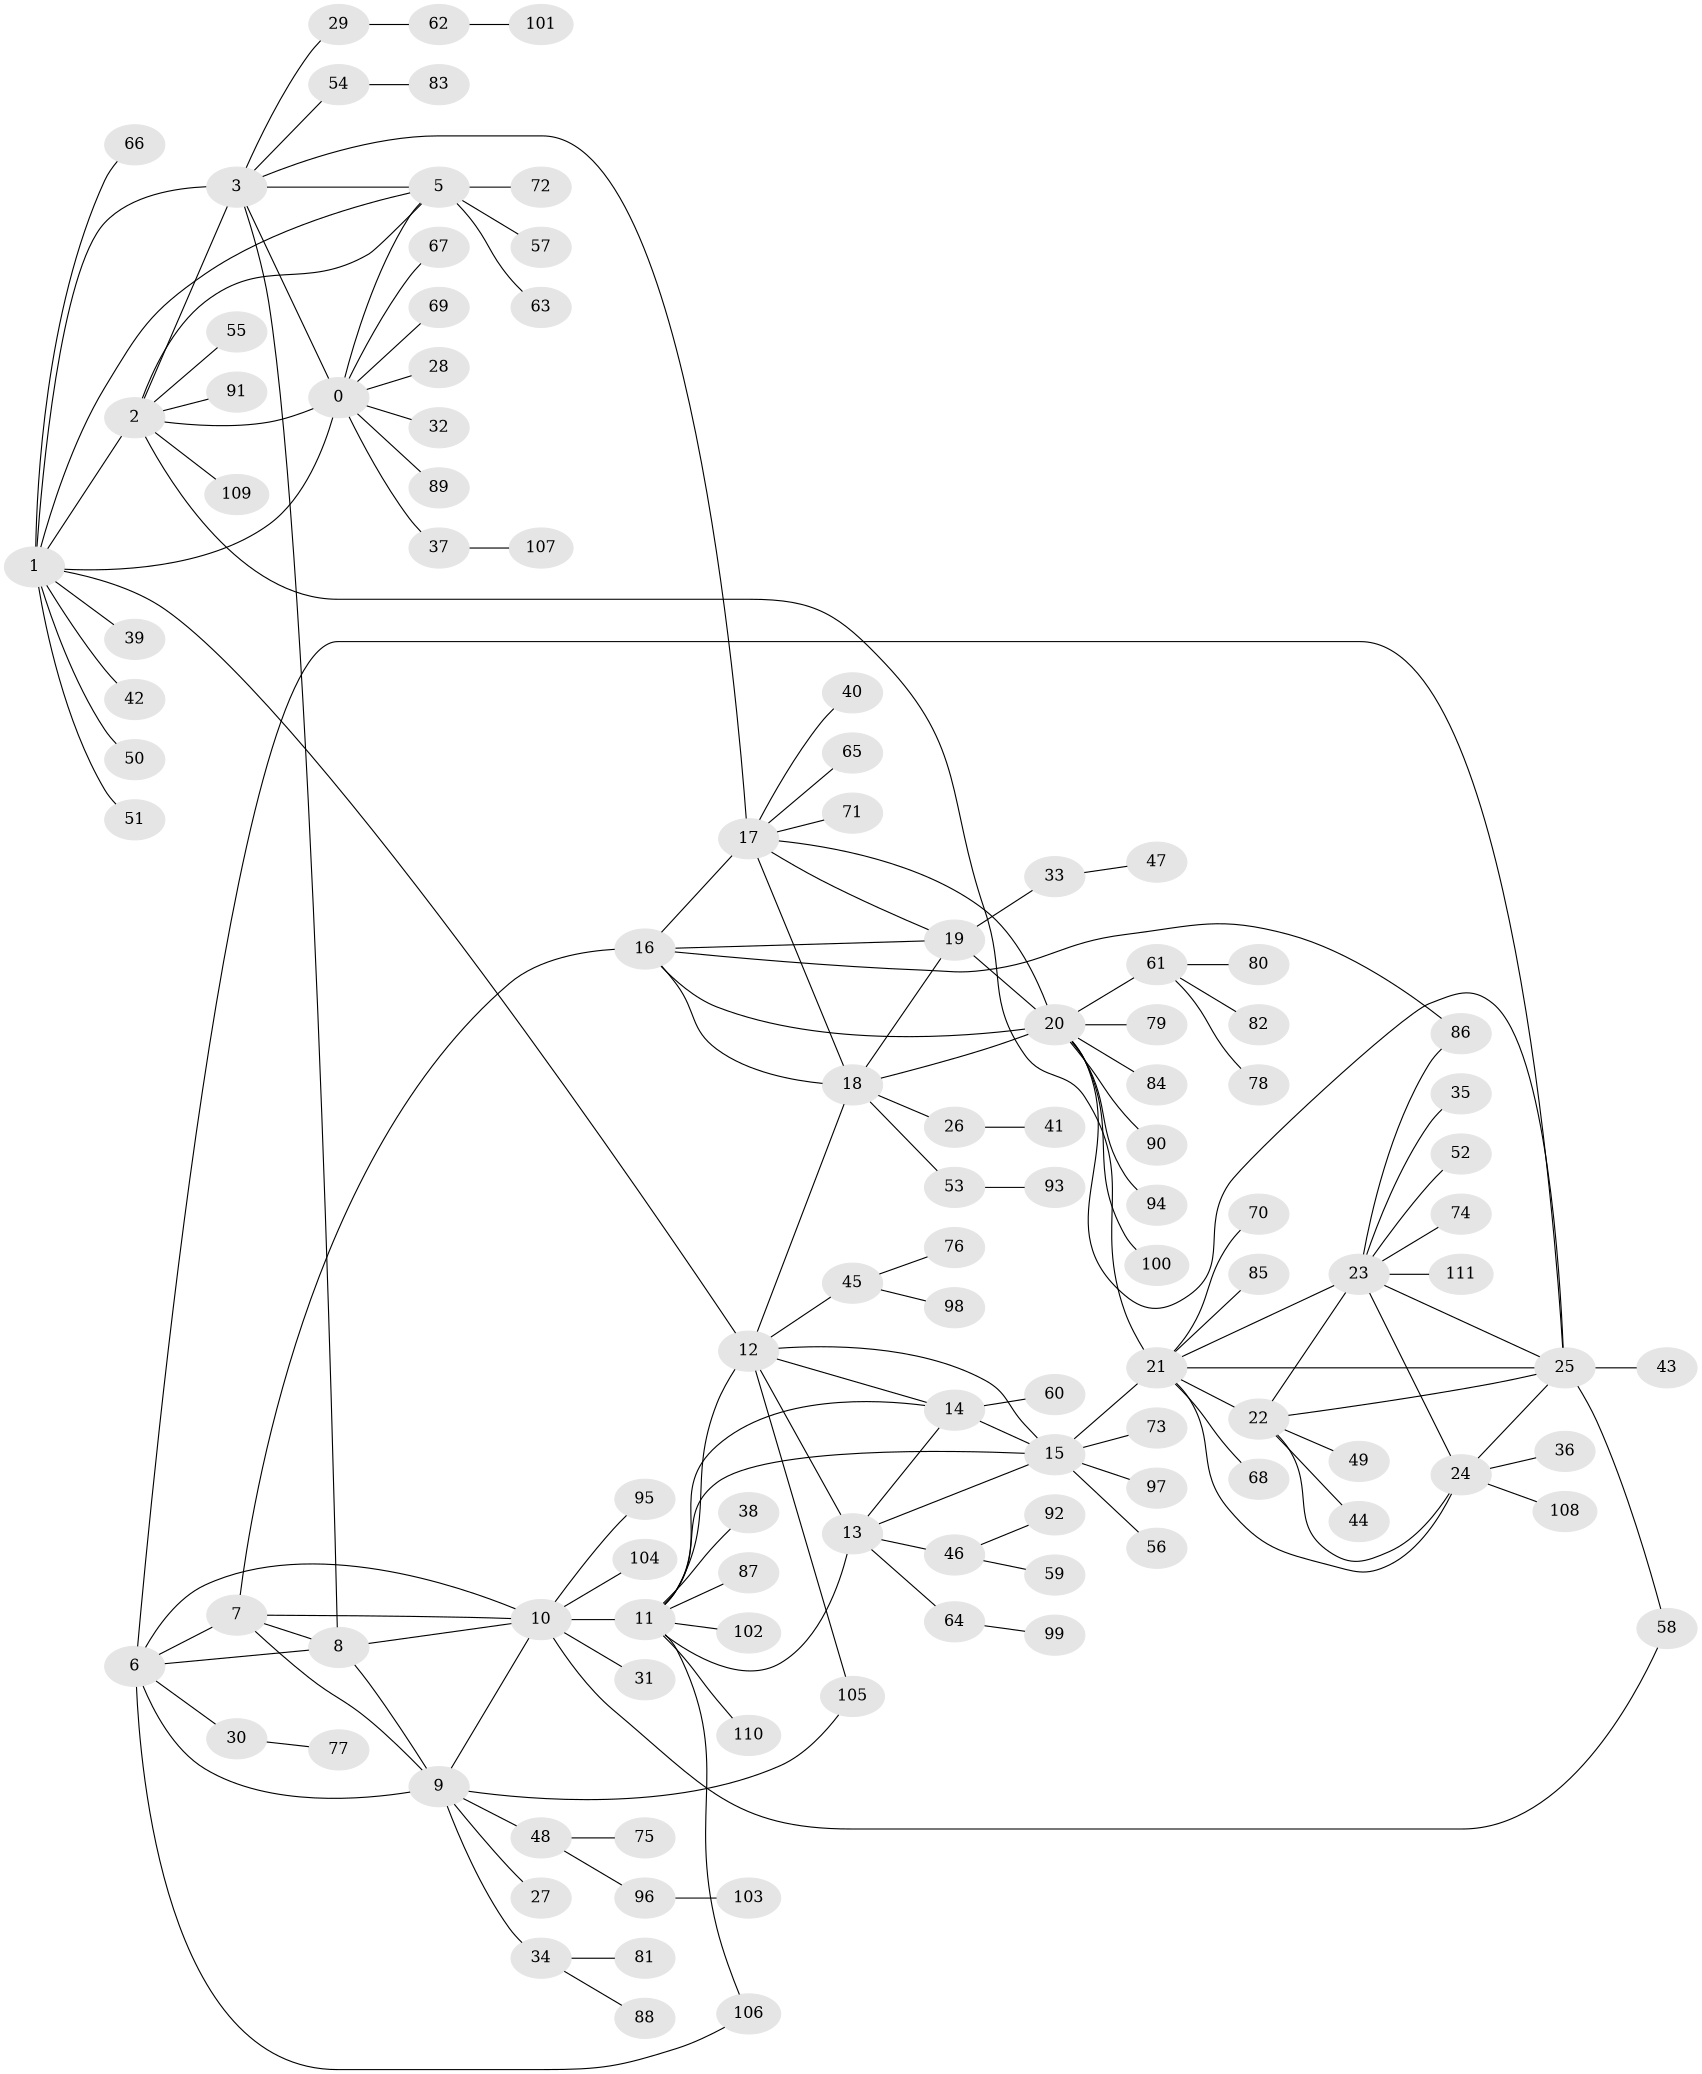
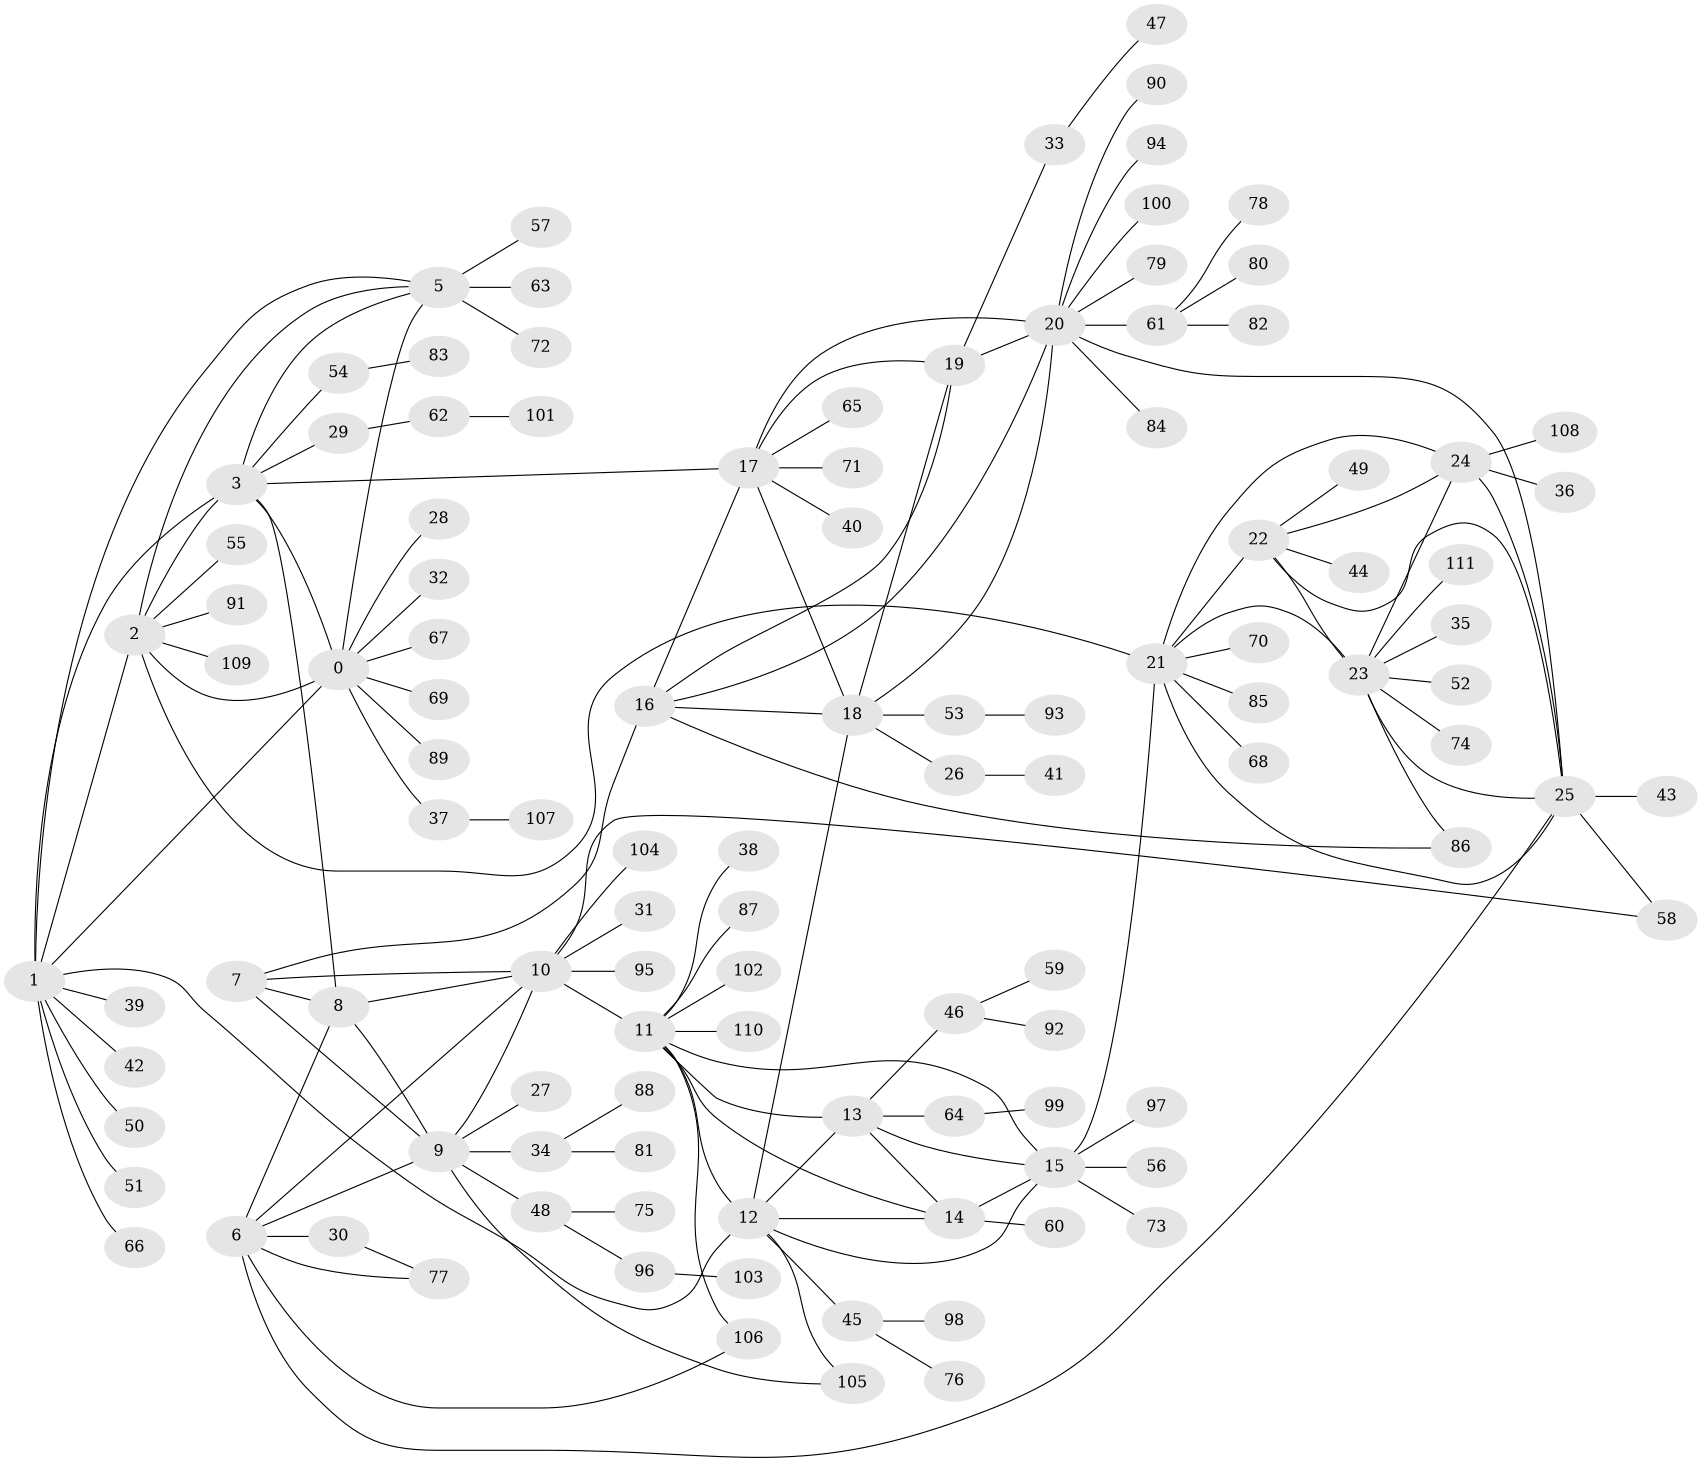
(186, 1641) -> (333, 1272)
